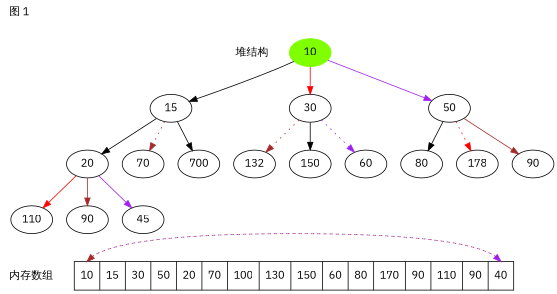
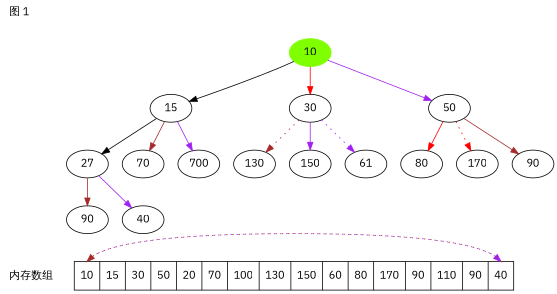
(252, 53) -> none
(310, 132) -> (310, 132)
(159, 133) -> (159, 133)
(183, 133) -> (183, 133)
(437, 133) -> (437, 133)
(87, 164) -> (87, 164)
(255, 164) -> (255, 164)
(366, 164) -> (366, 164)
(477, 164) -> (477, 164)
(32, 220) -> none
(143, 220) -> (143, 220)
